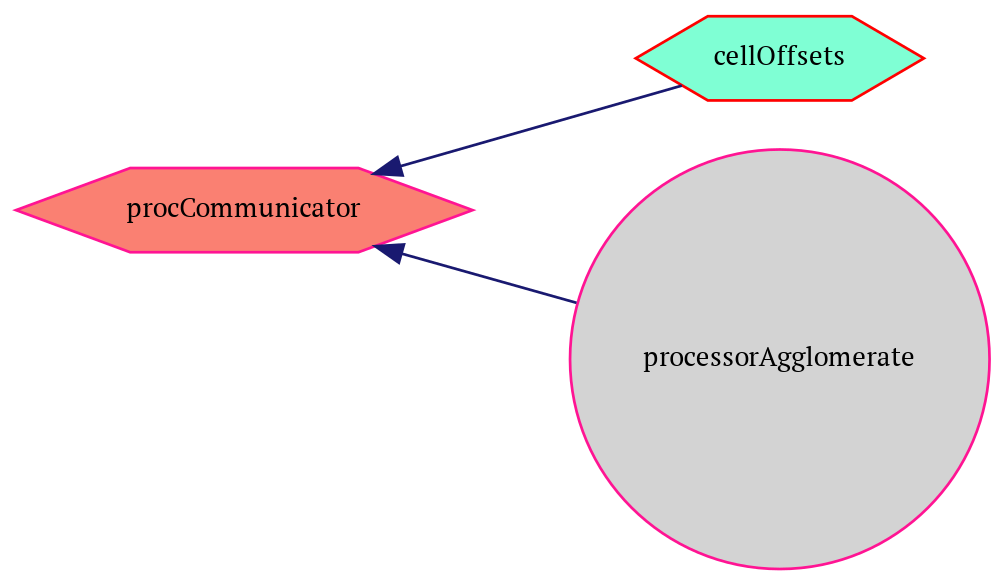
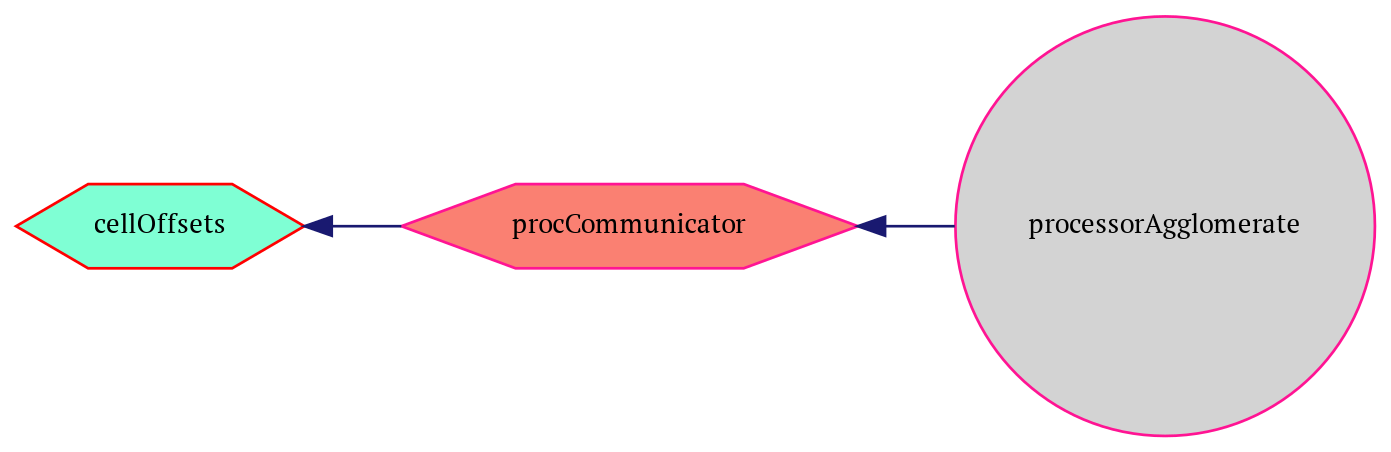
(541, 126) -> (367, 226)
